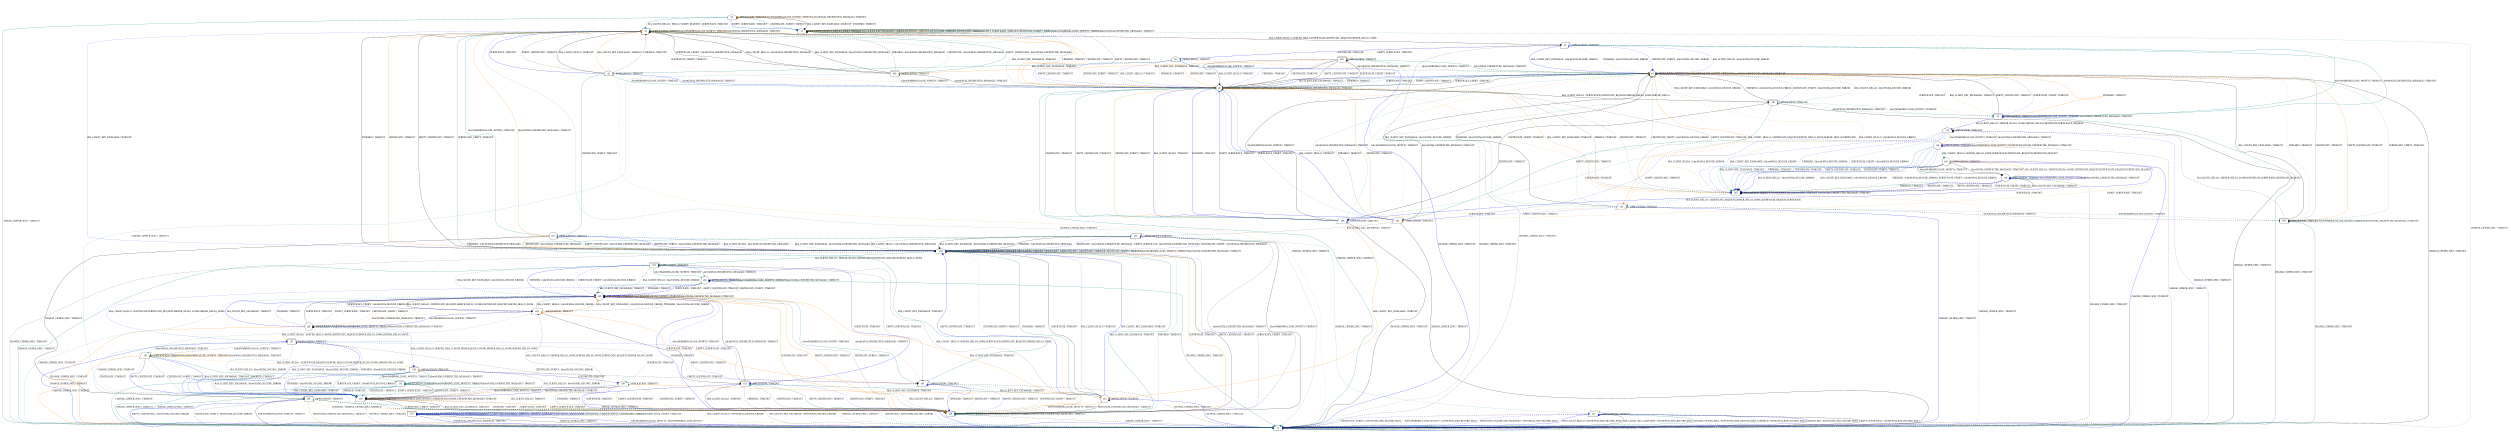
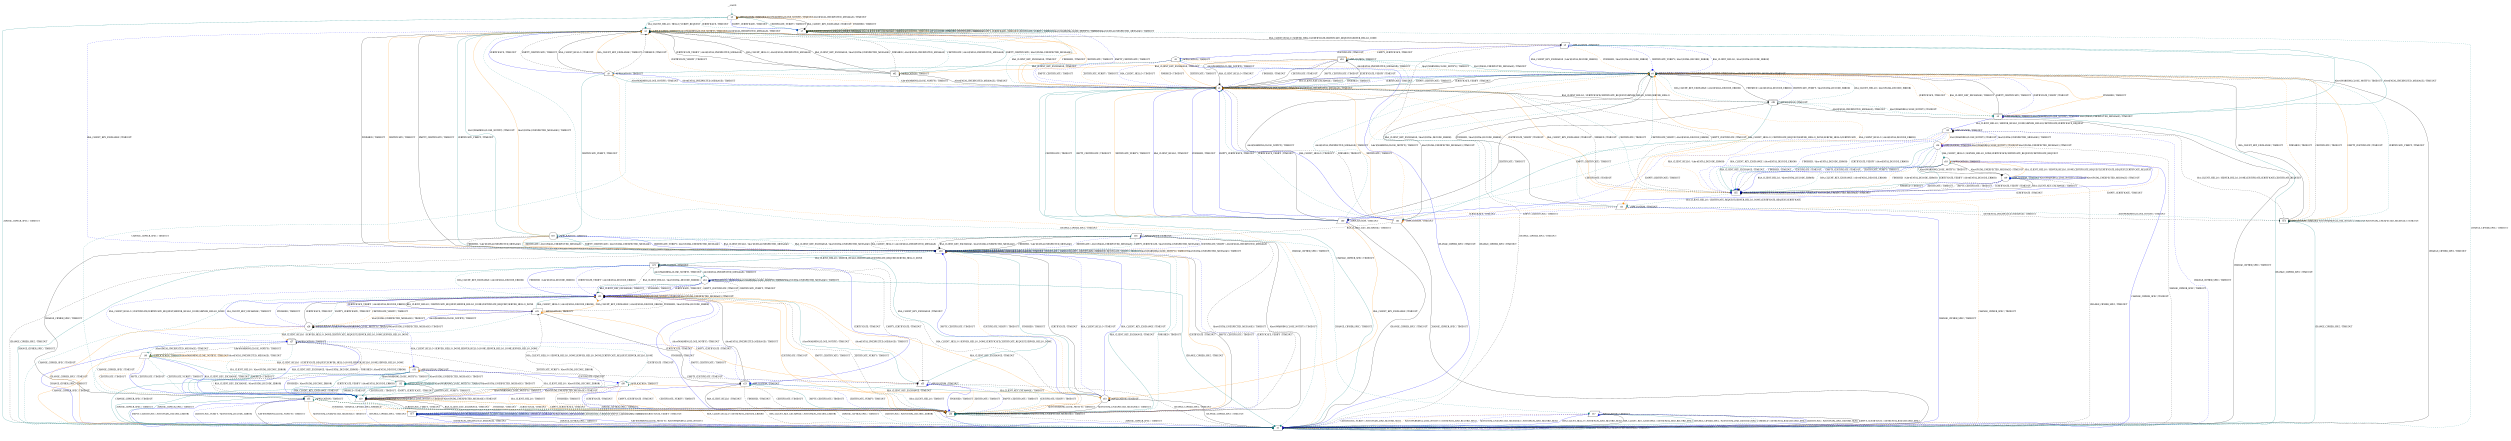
none -> (732, 5)
(1195, 404) -> (1195, 404)
